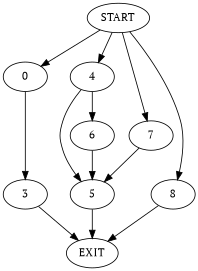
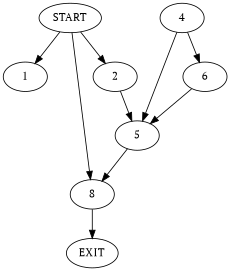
(107, 44) -> none
(25, 77) -> (25, 77)
(151, 136) -> (115, 77)
(25, 194) -> none
(92, 220) -> (117, 162)
